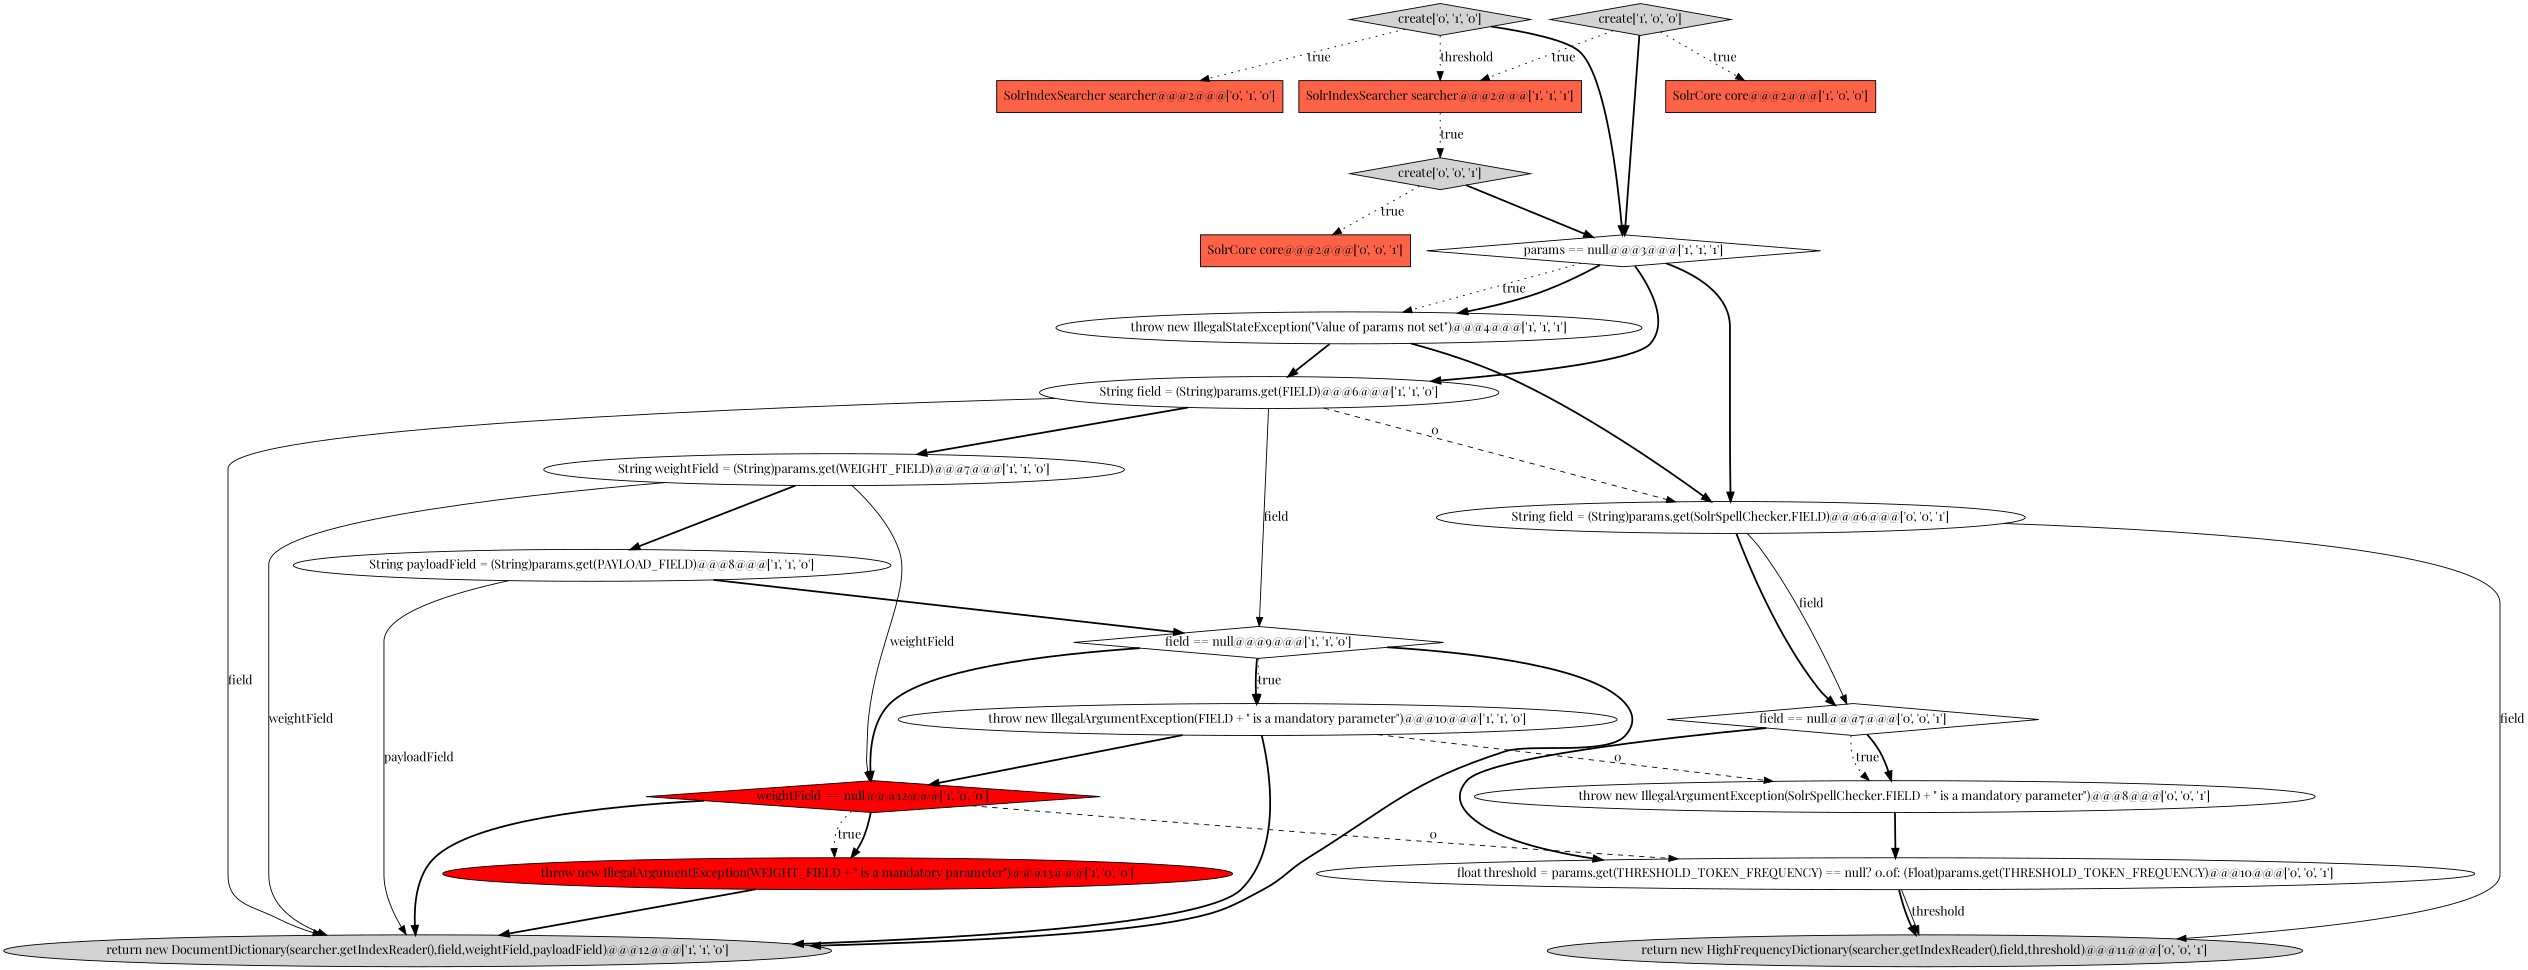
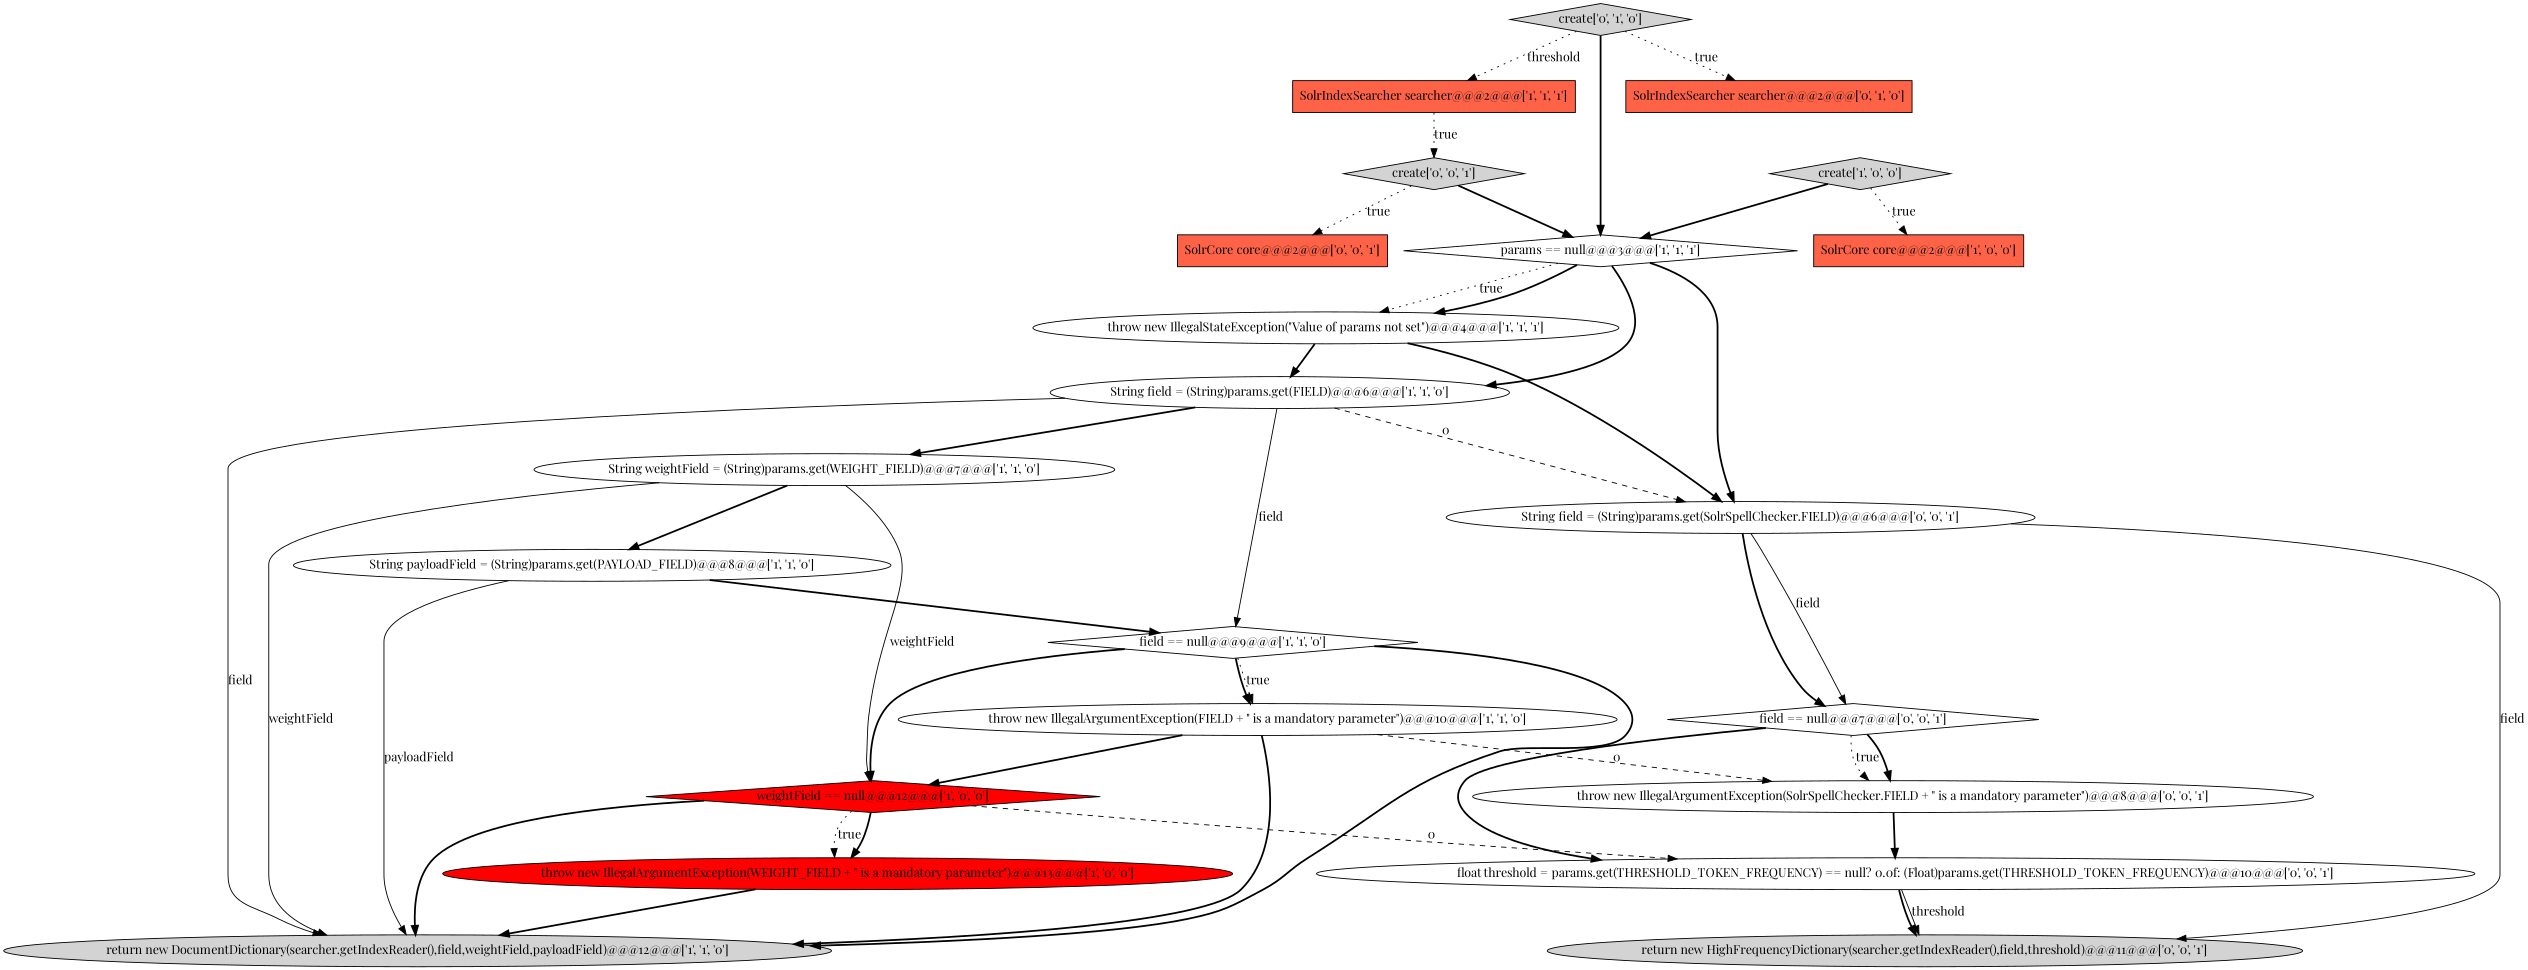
(1551, 54) -> none
